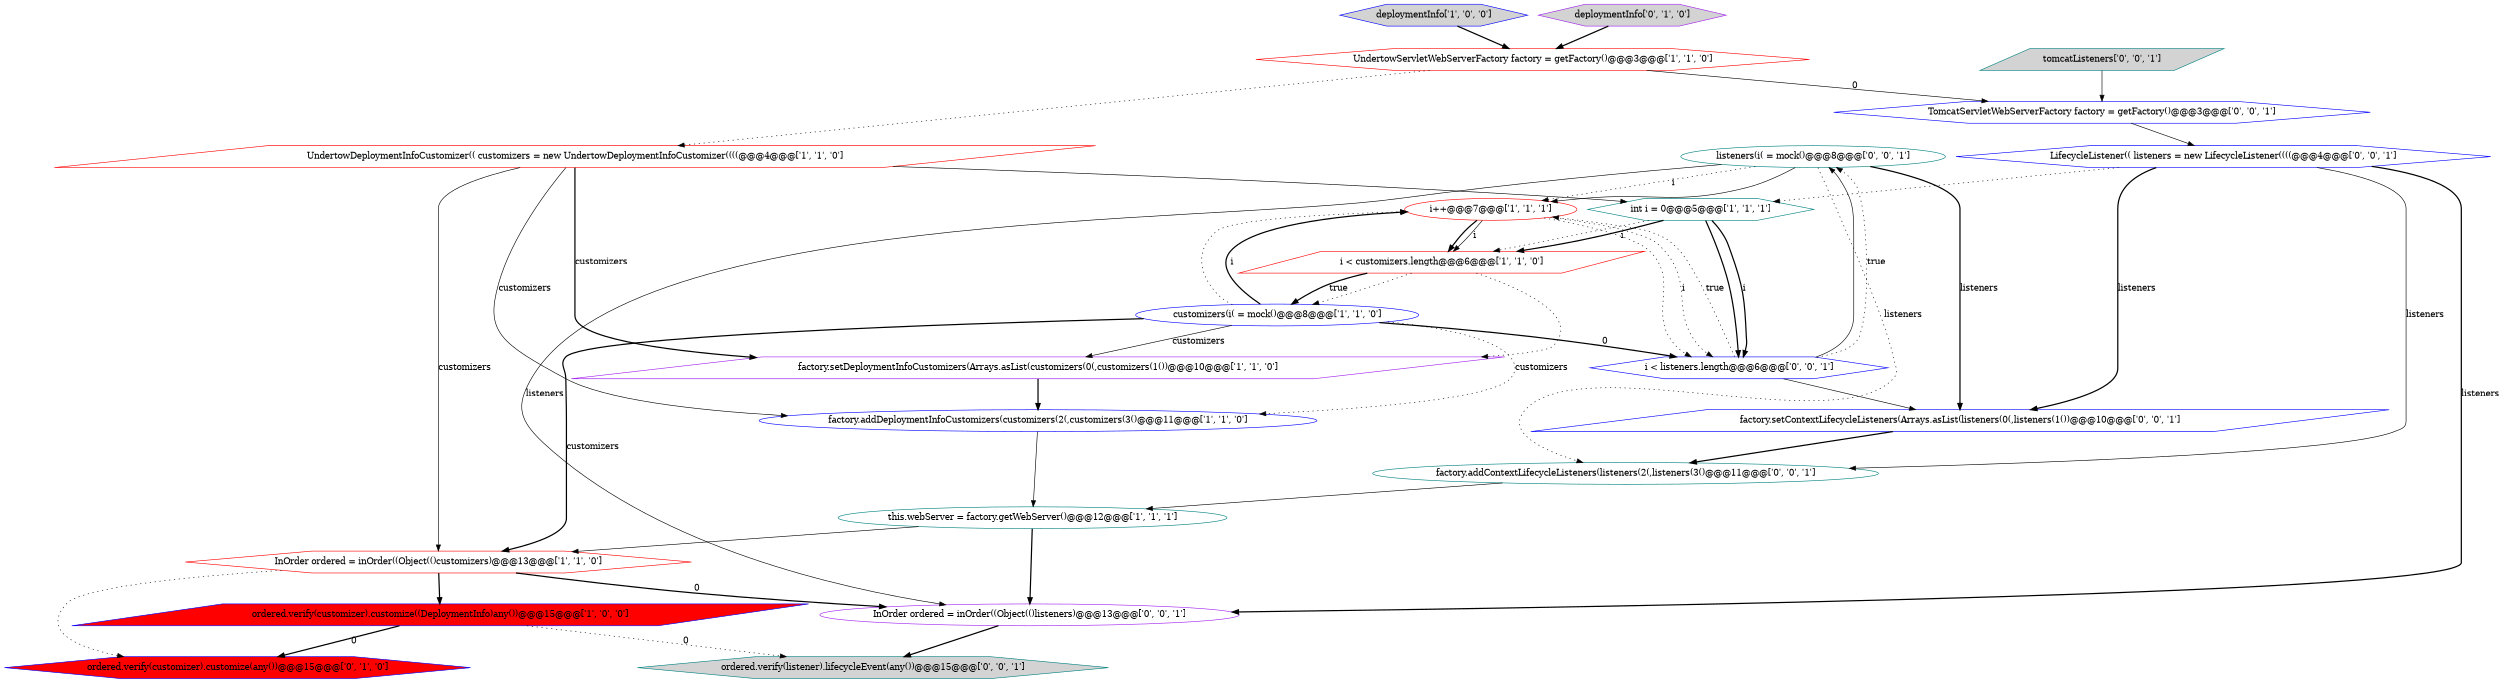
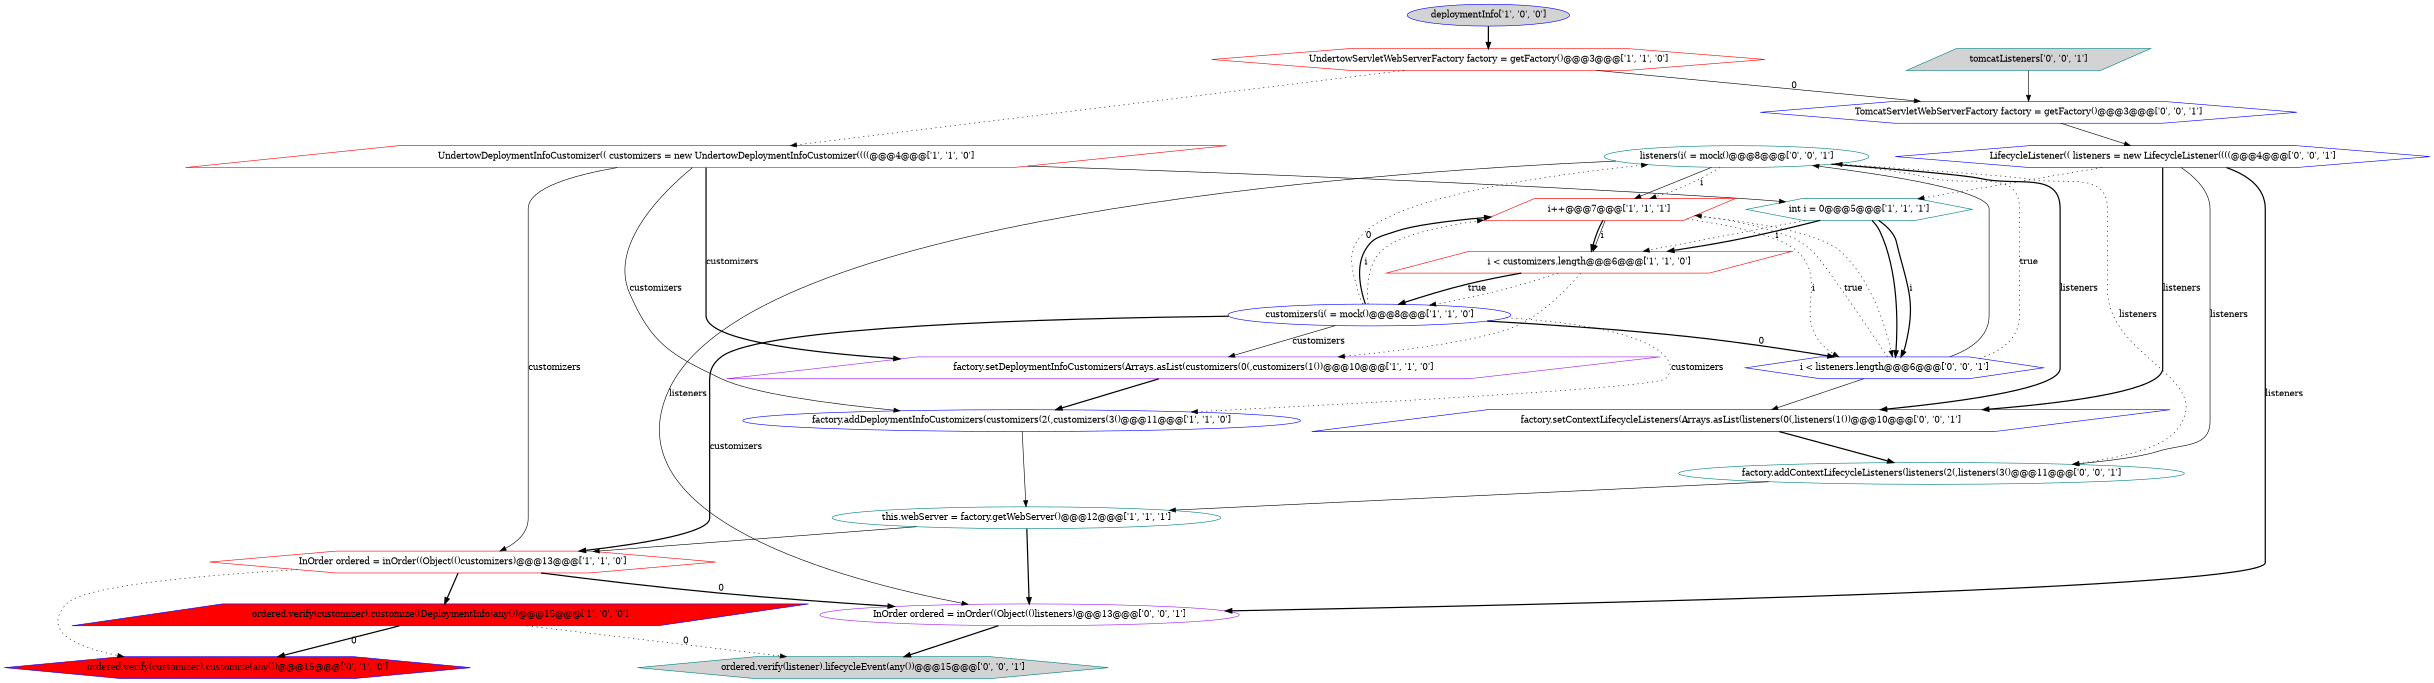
(1434, 15) -> (1488, 15)
(1632, 15) -> none
none -> (1461, 194)
(1491, 209) -> (1609, 209)
